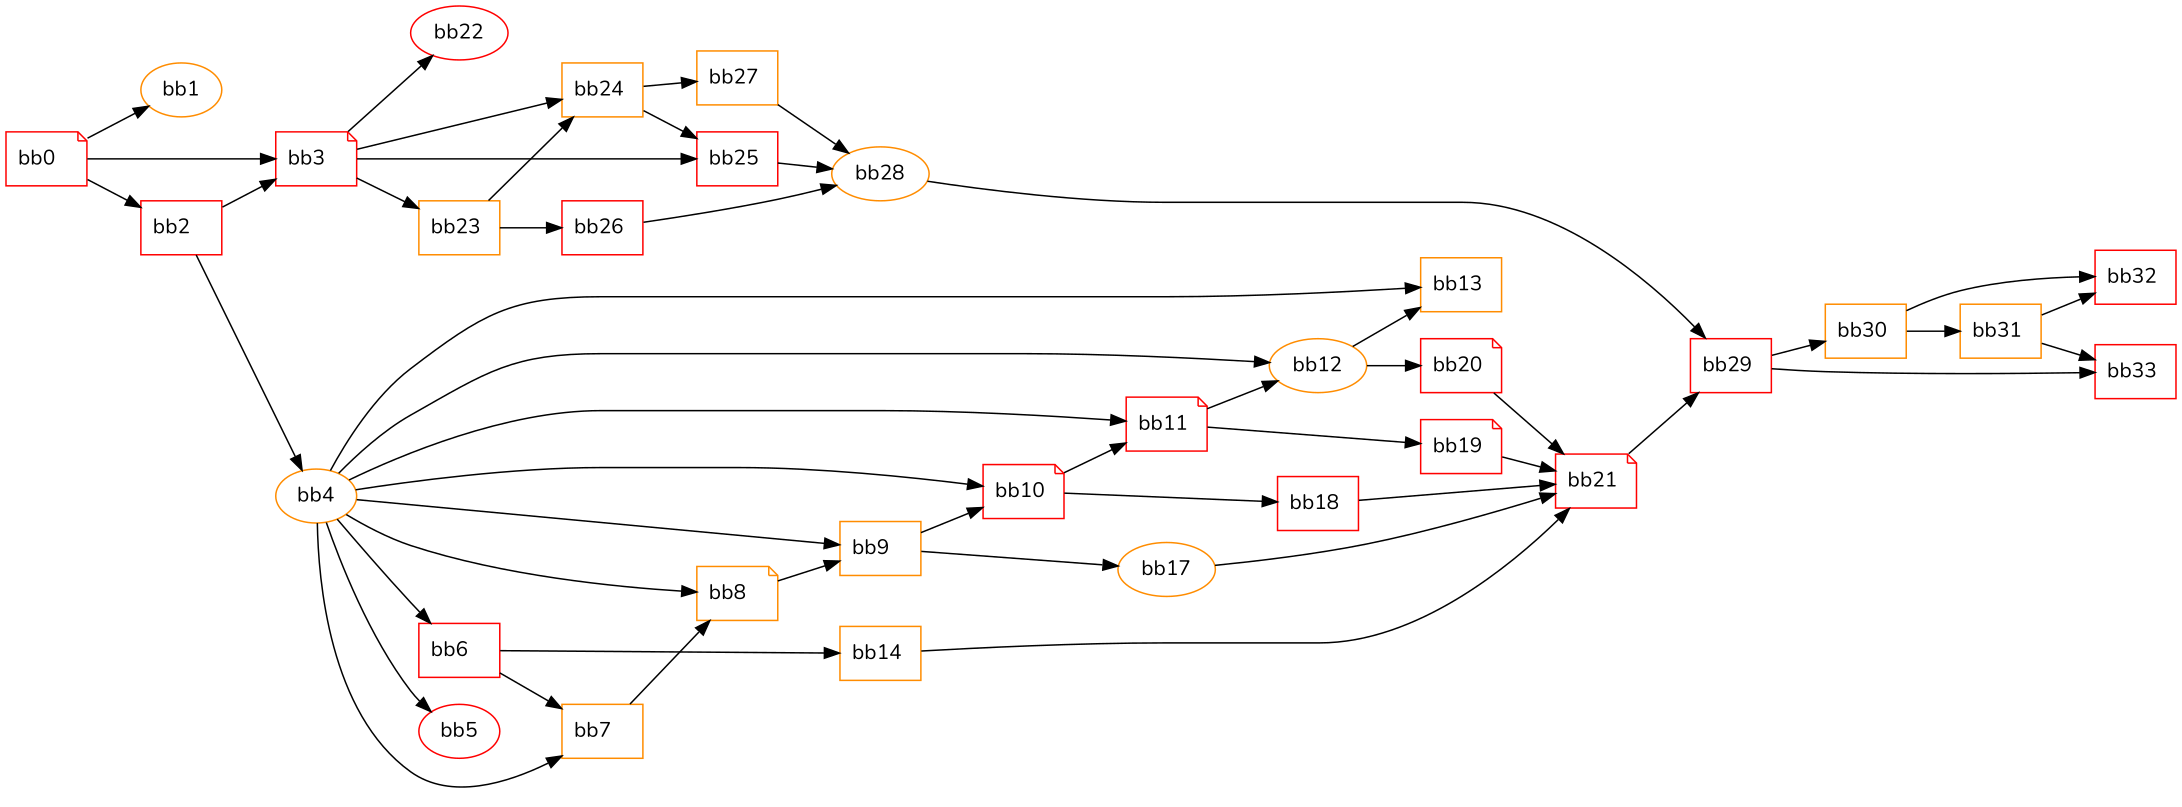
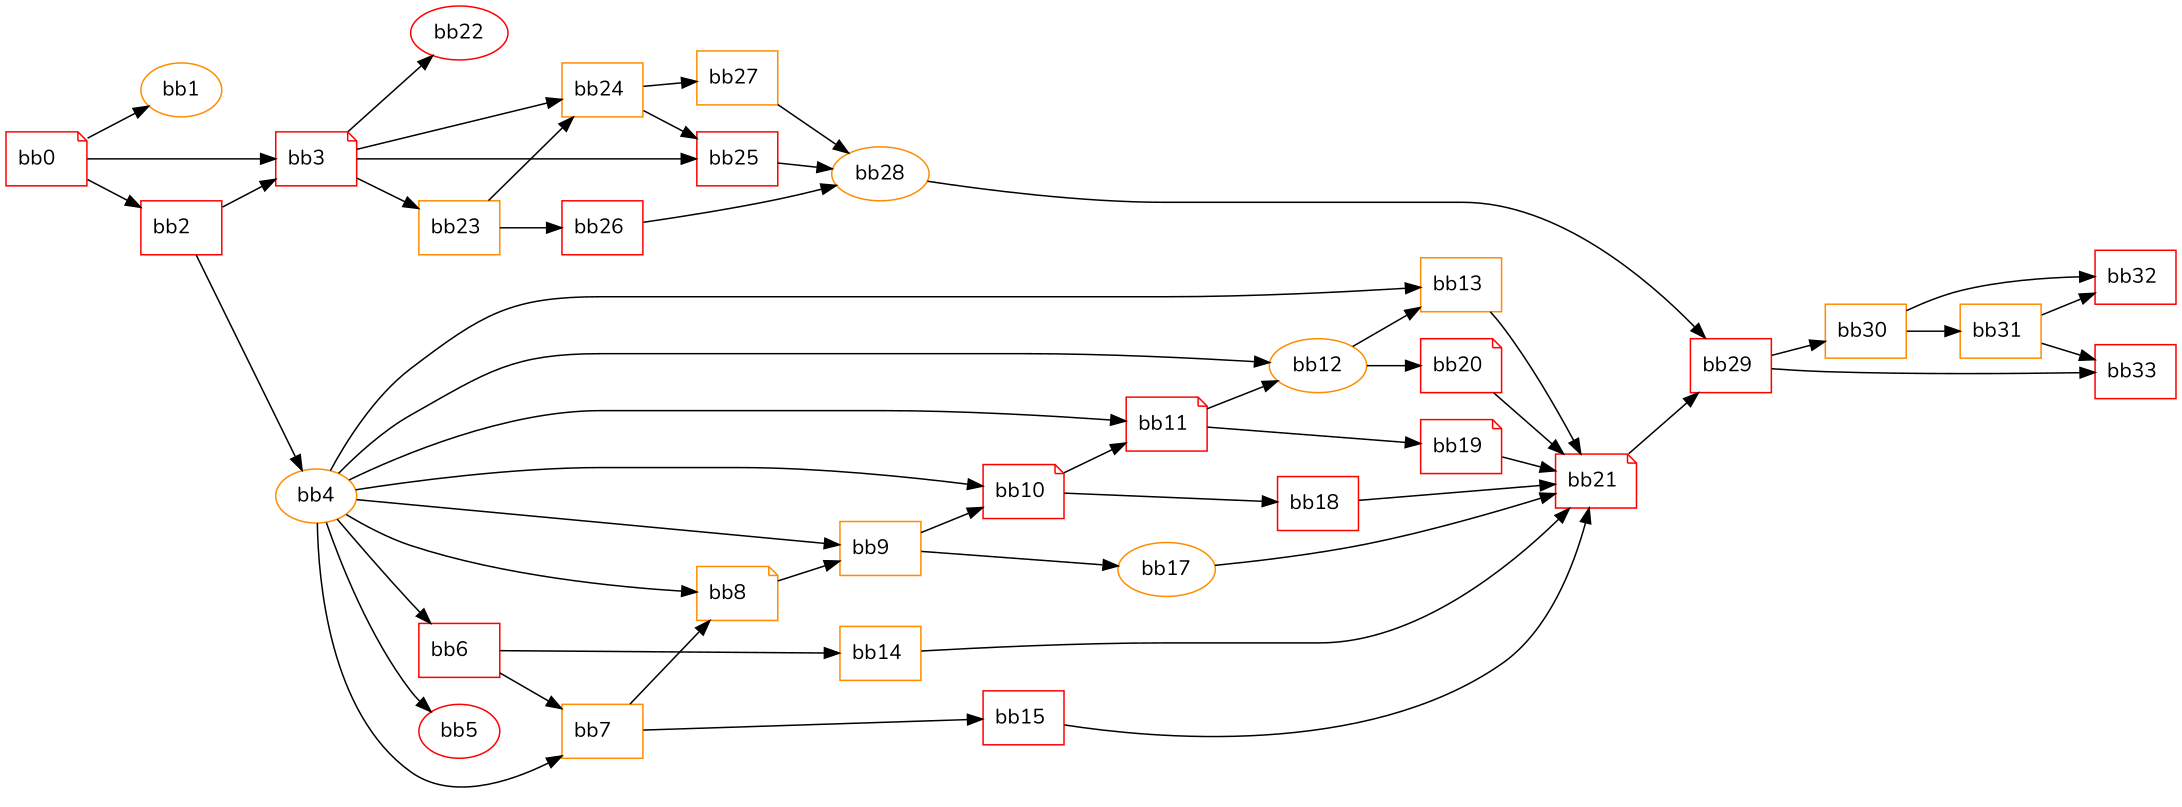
none -> (1535, 374)
none -> (1024, 718)
